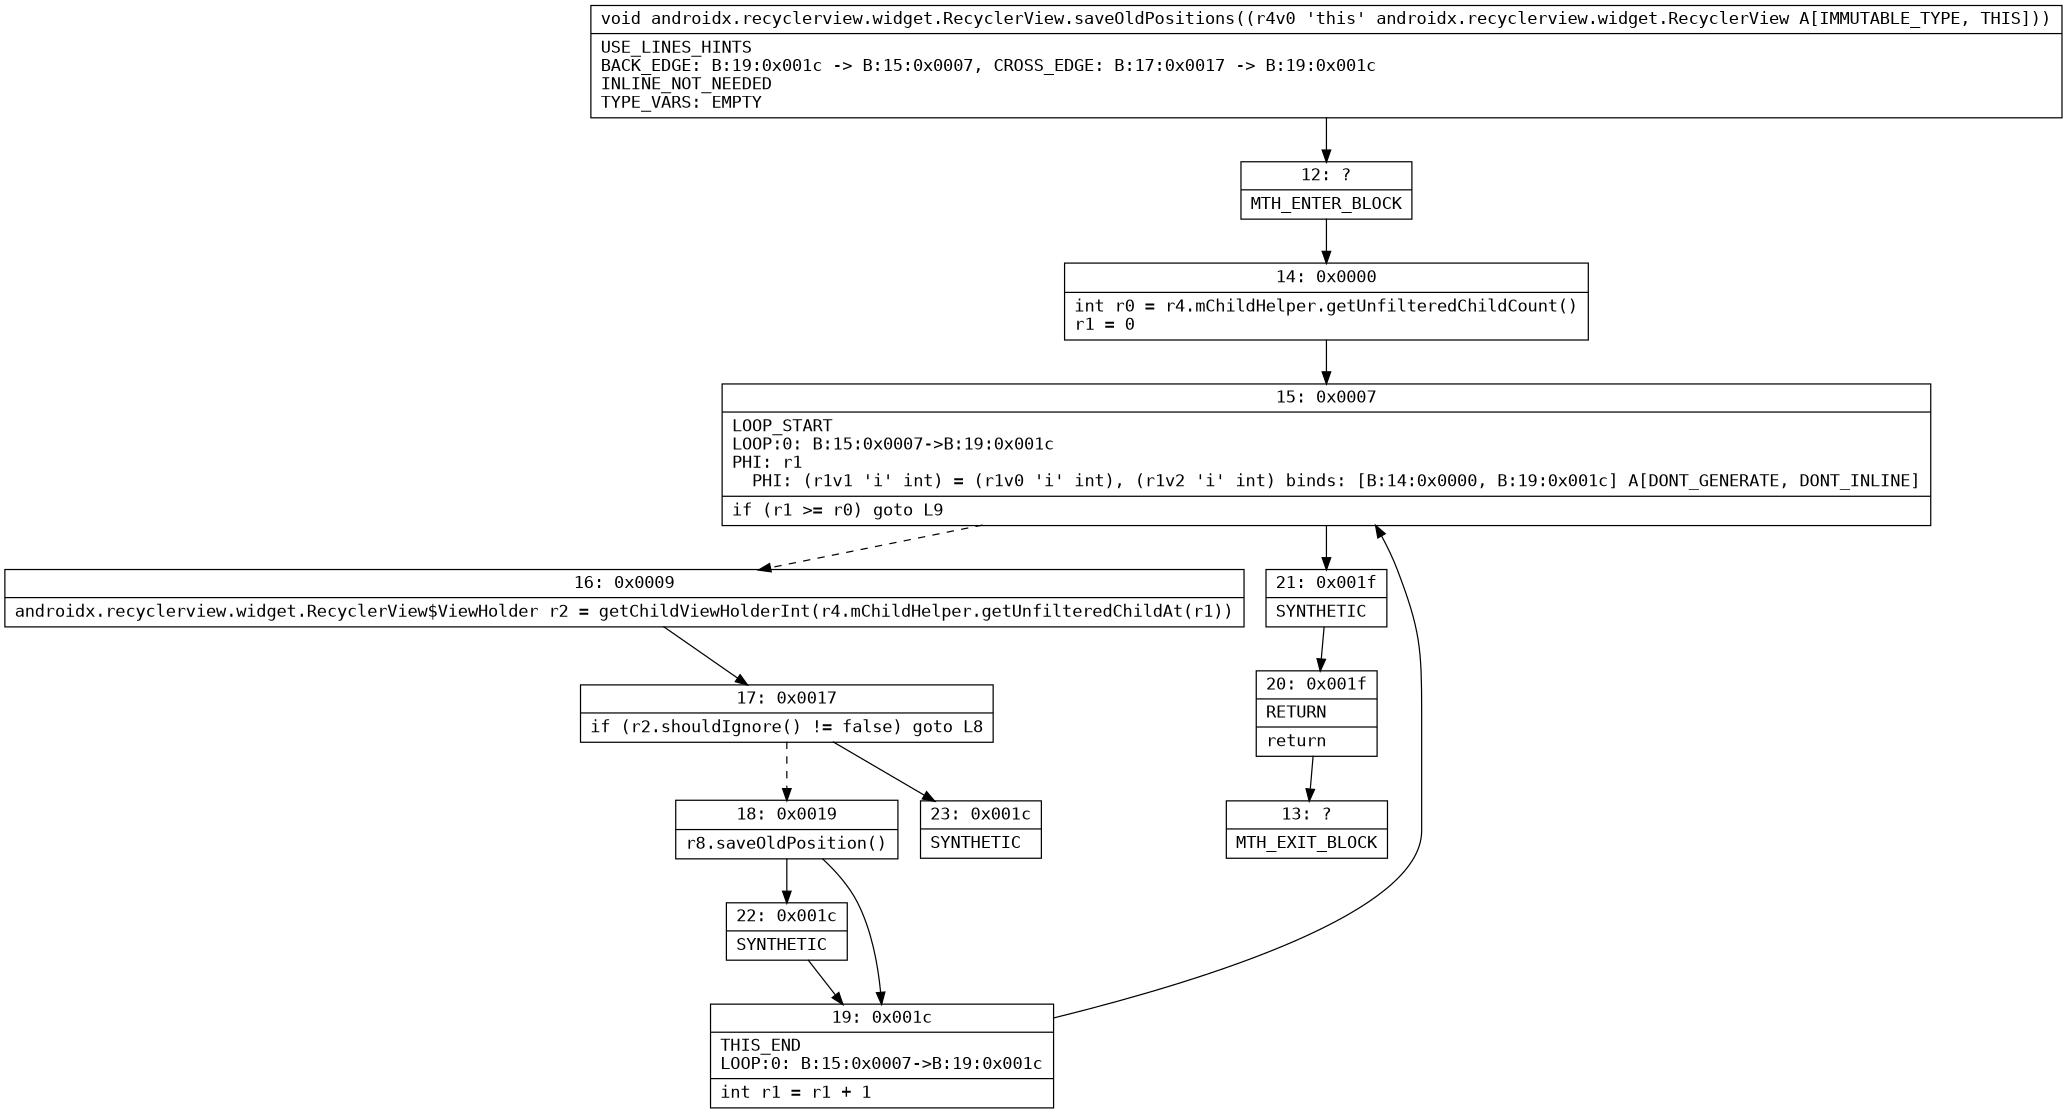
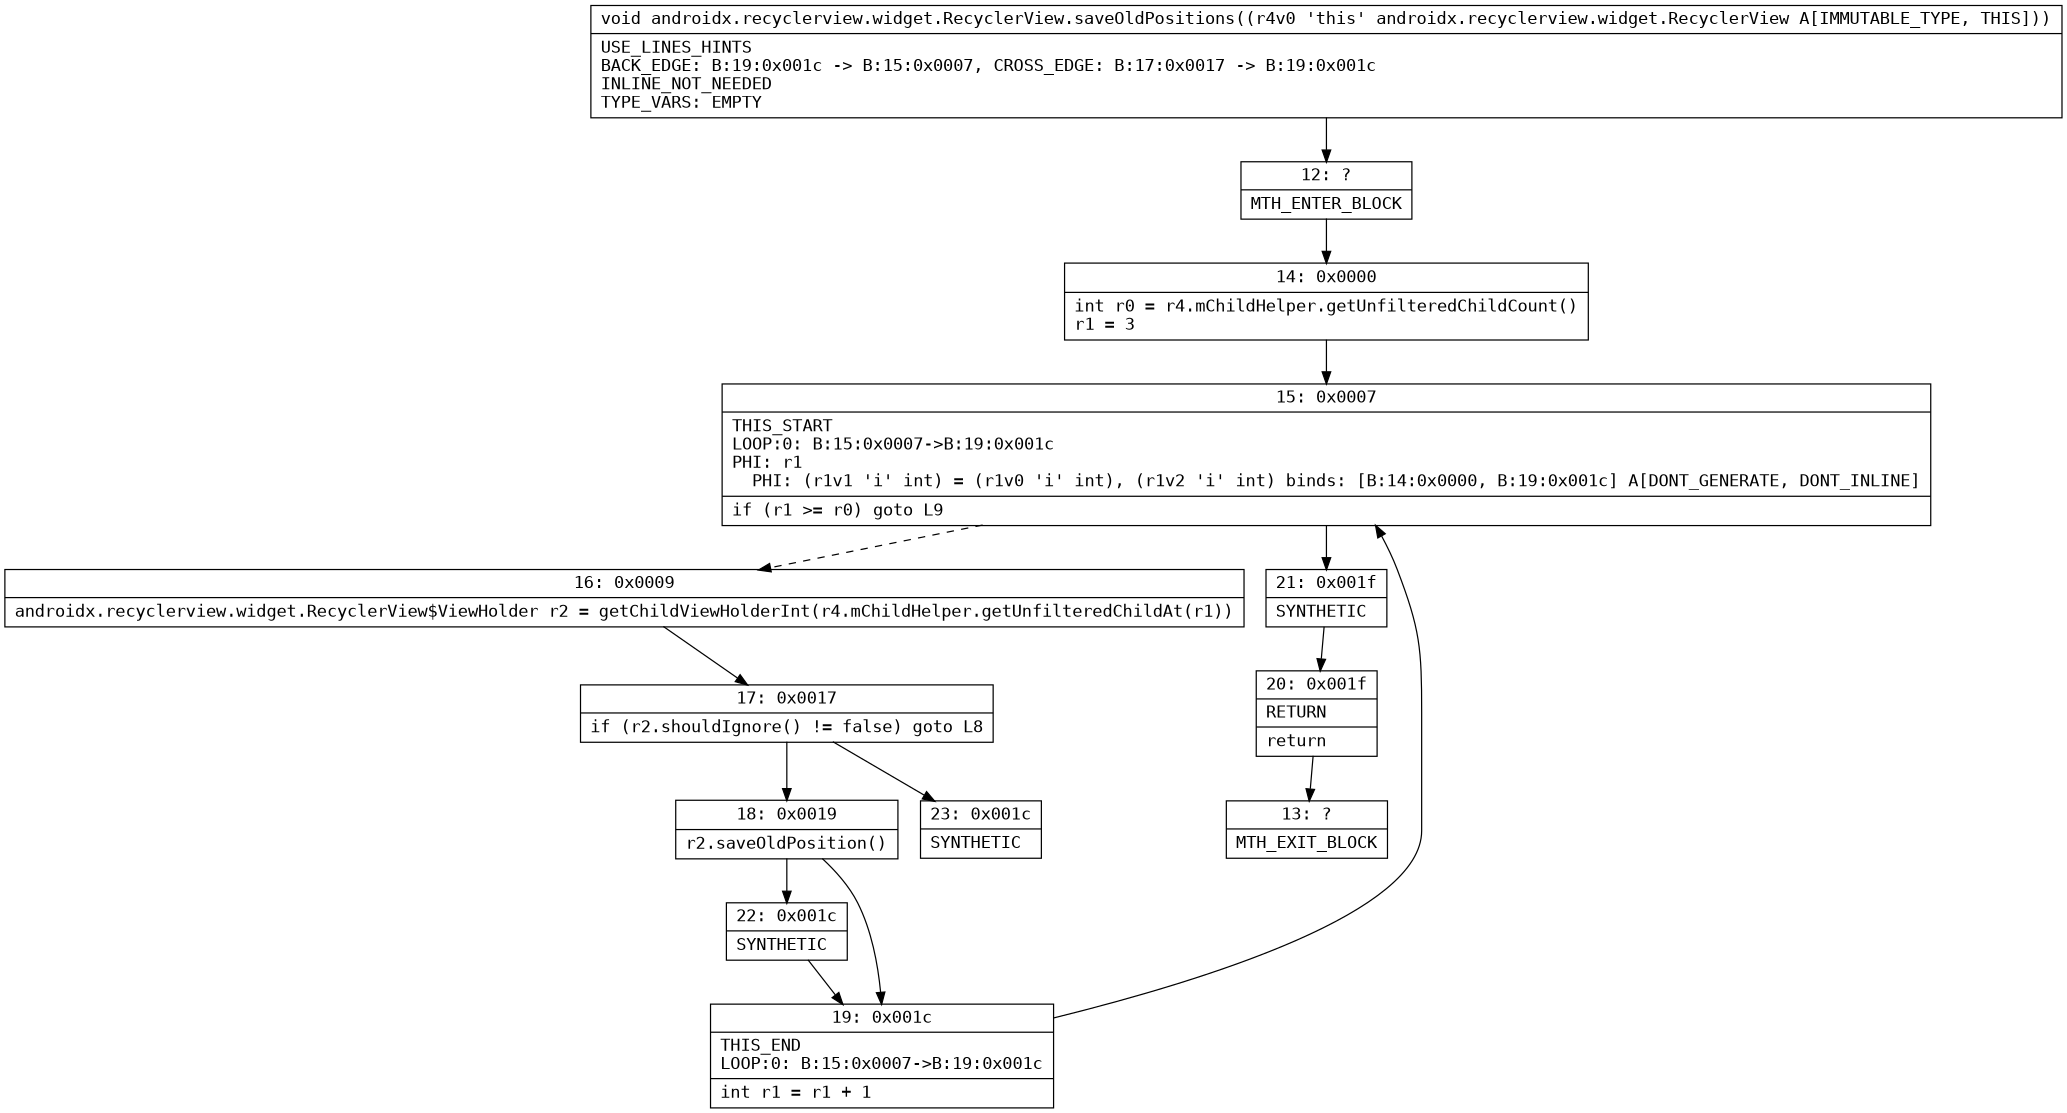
(1105, 325) -> (1105, 325)
(783, 426) -> (783, 426)
(787, 765) -> (787, 765)
(787, 844) -> (787, 844)
